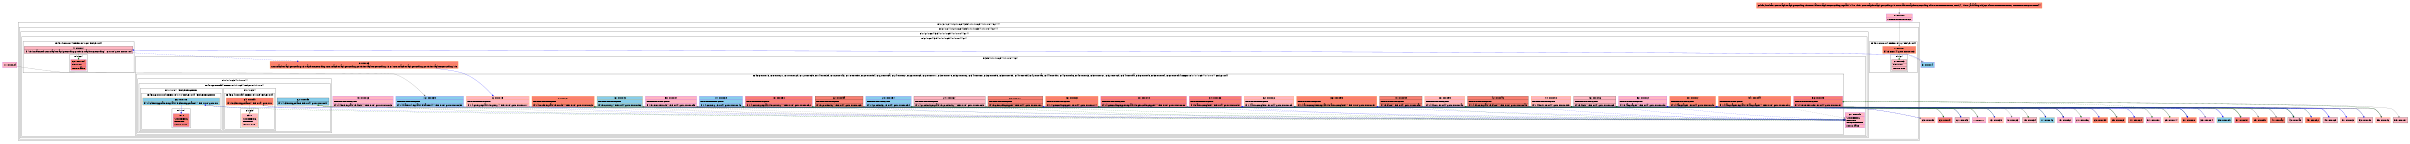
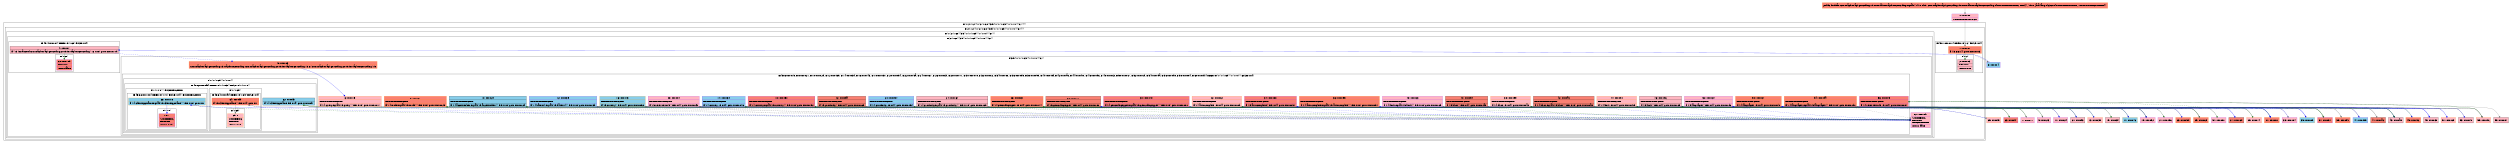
none -> (488, 102)
none -> (2360, 120)
